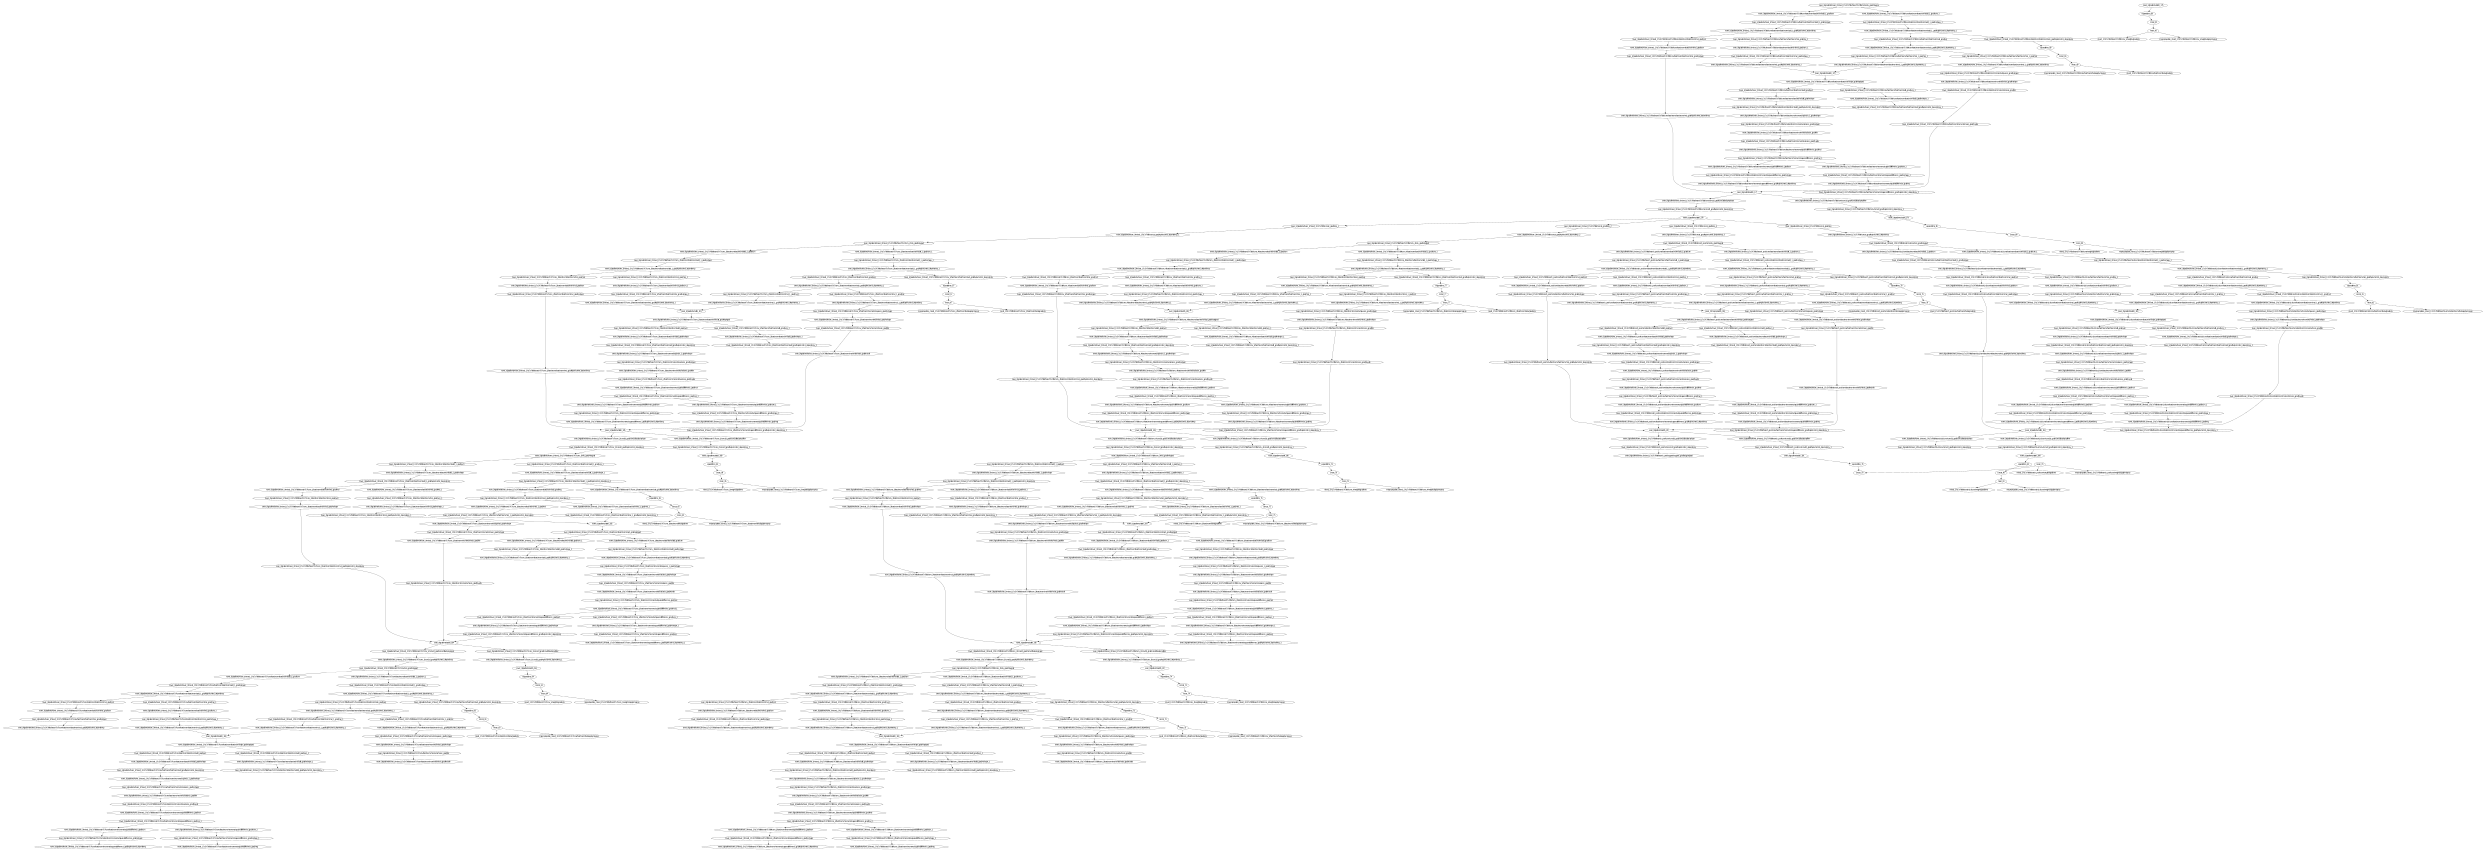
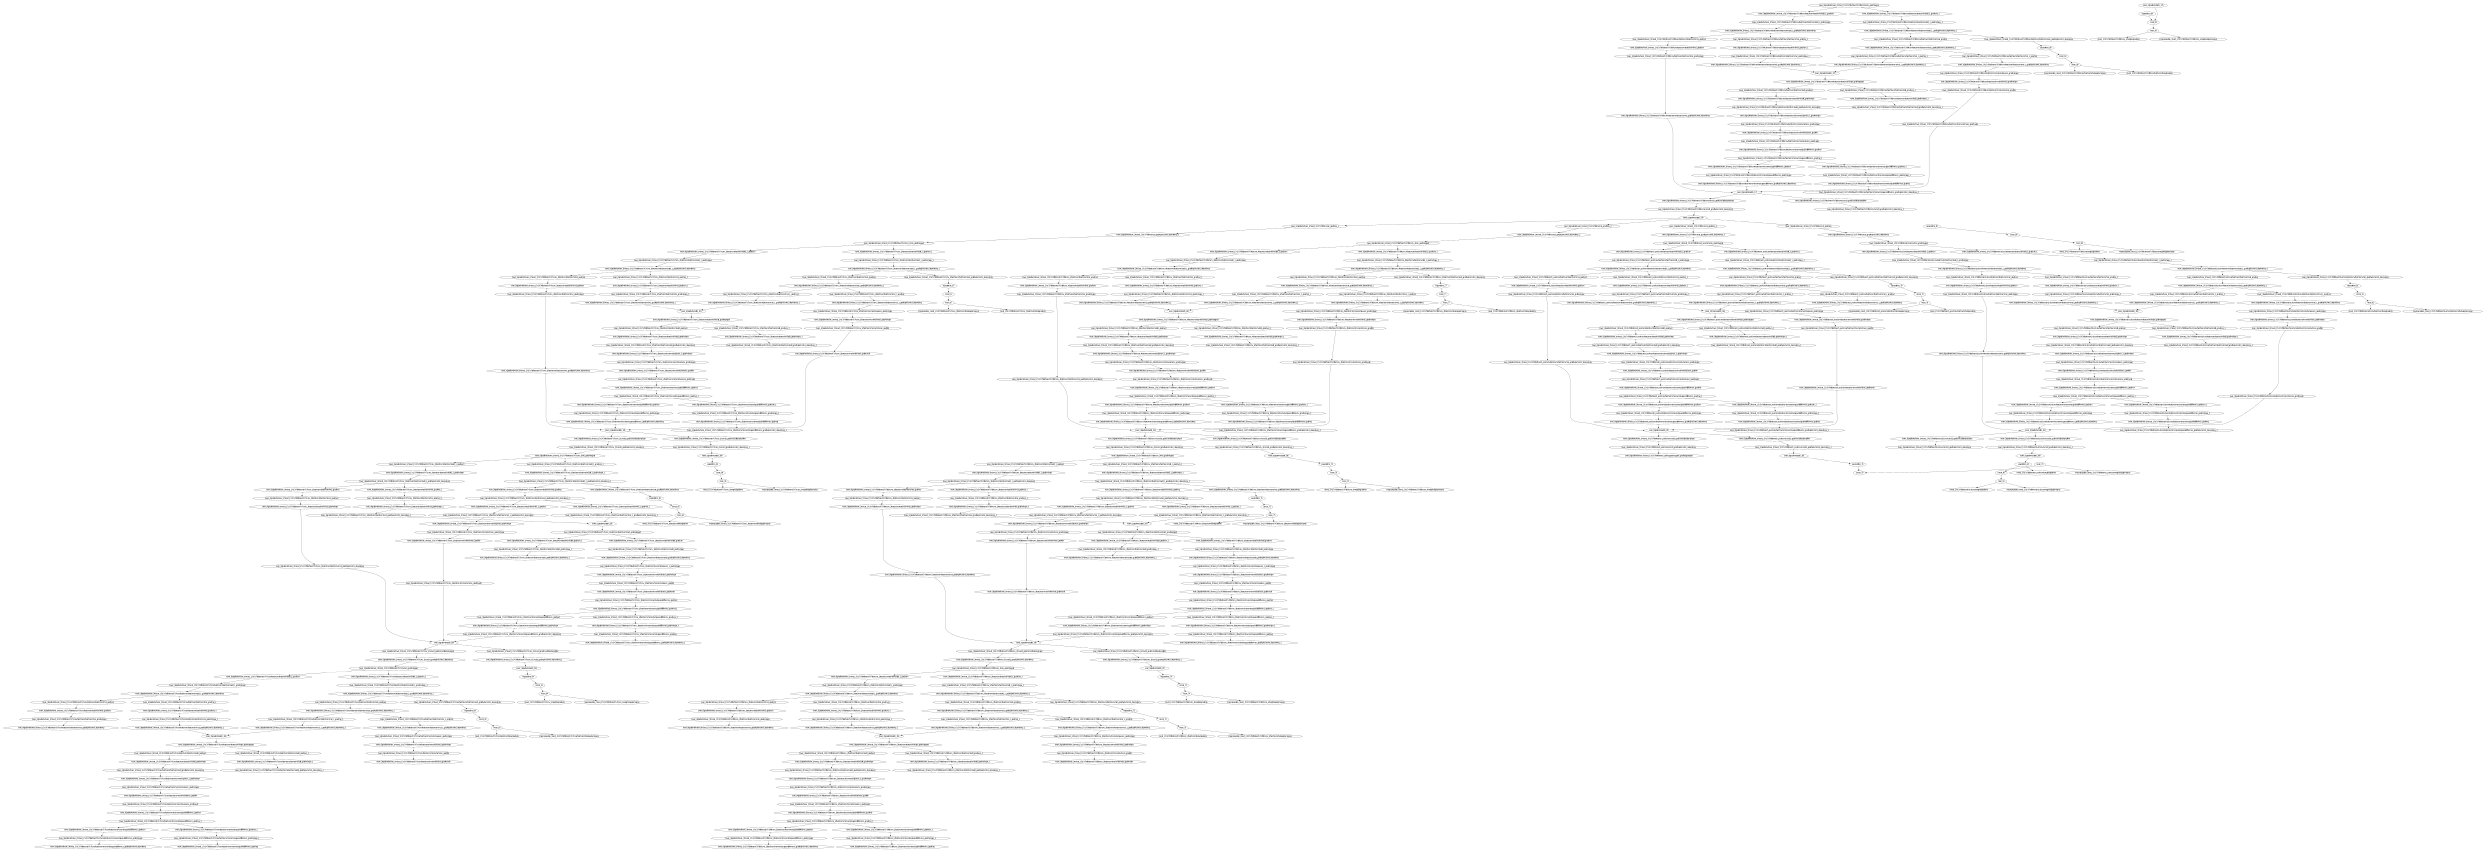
(2150, 9) -> (2157, 13)
(1899, 218) -> none
(2038, 468) -> (2029, 468)
